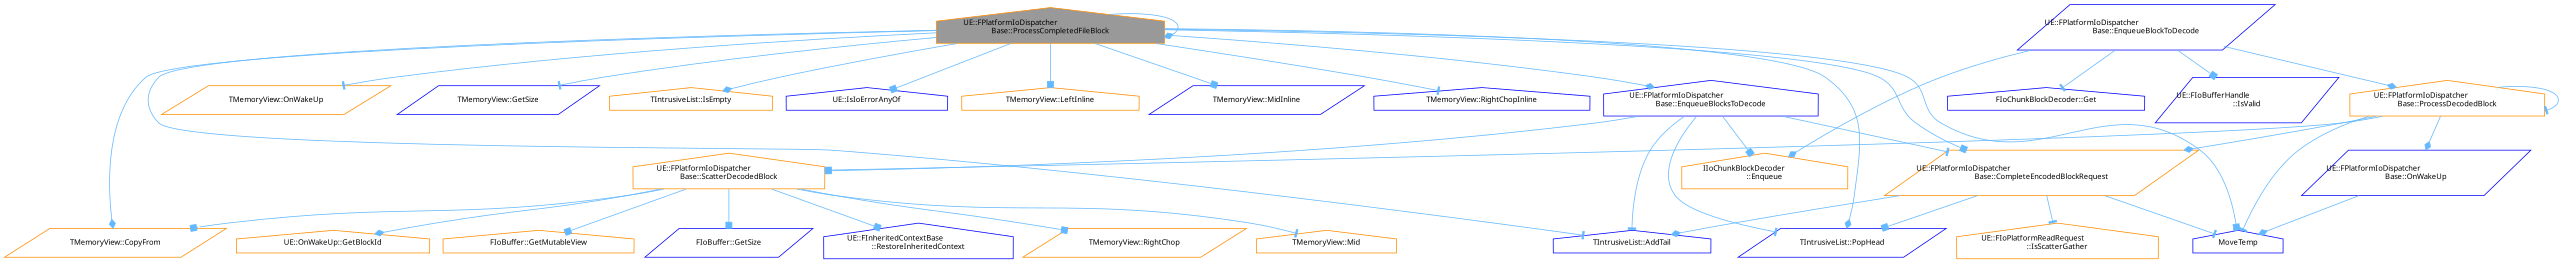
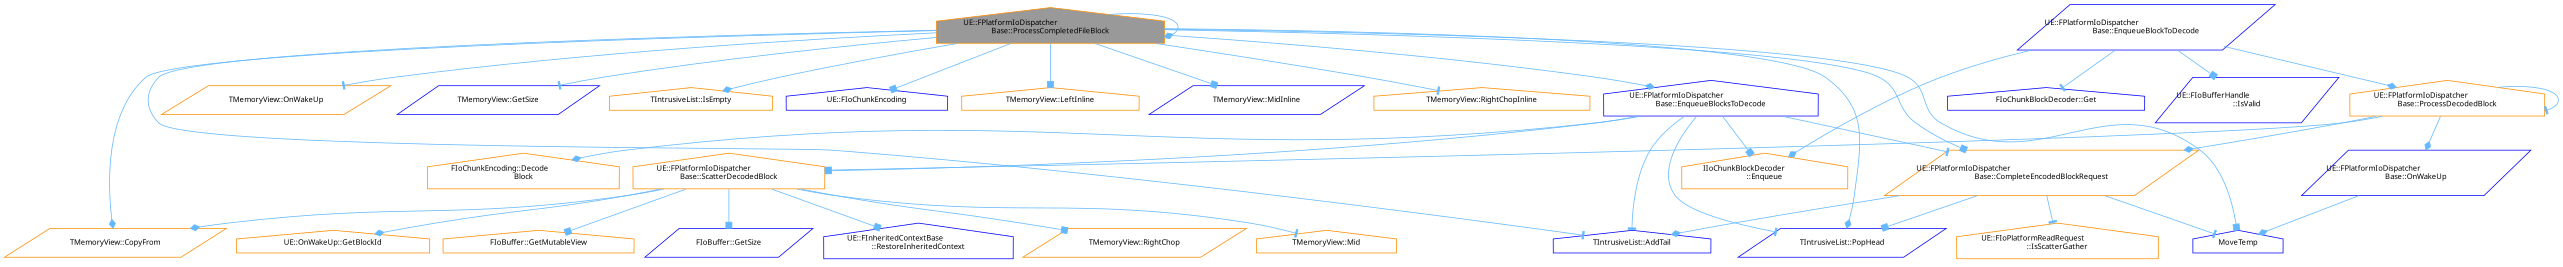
(867, 100) -> (867, 100)
(1482, 100) -> (1482, 100)
(2292, 156) -> none
none -> (523, 173)
(432, 211) -> (432, 211)
